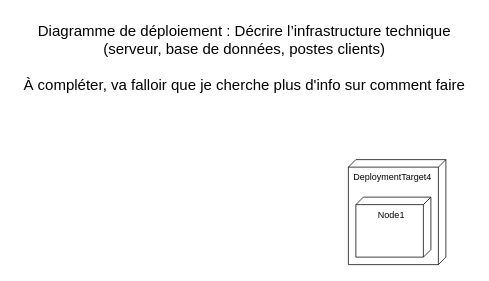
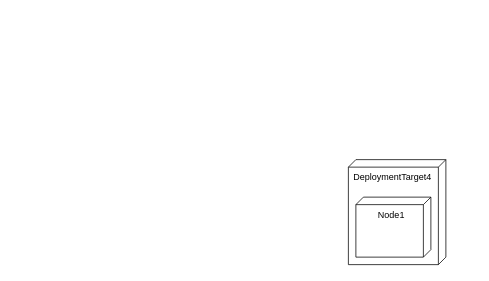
(244, 57) -> none
